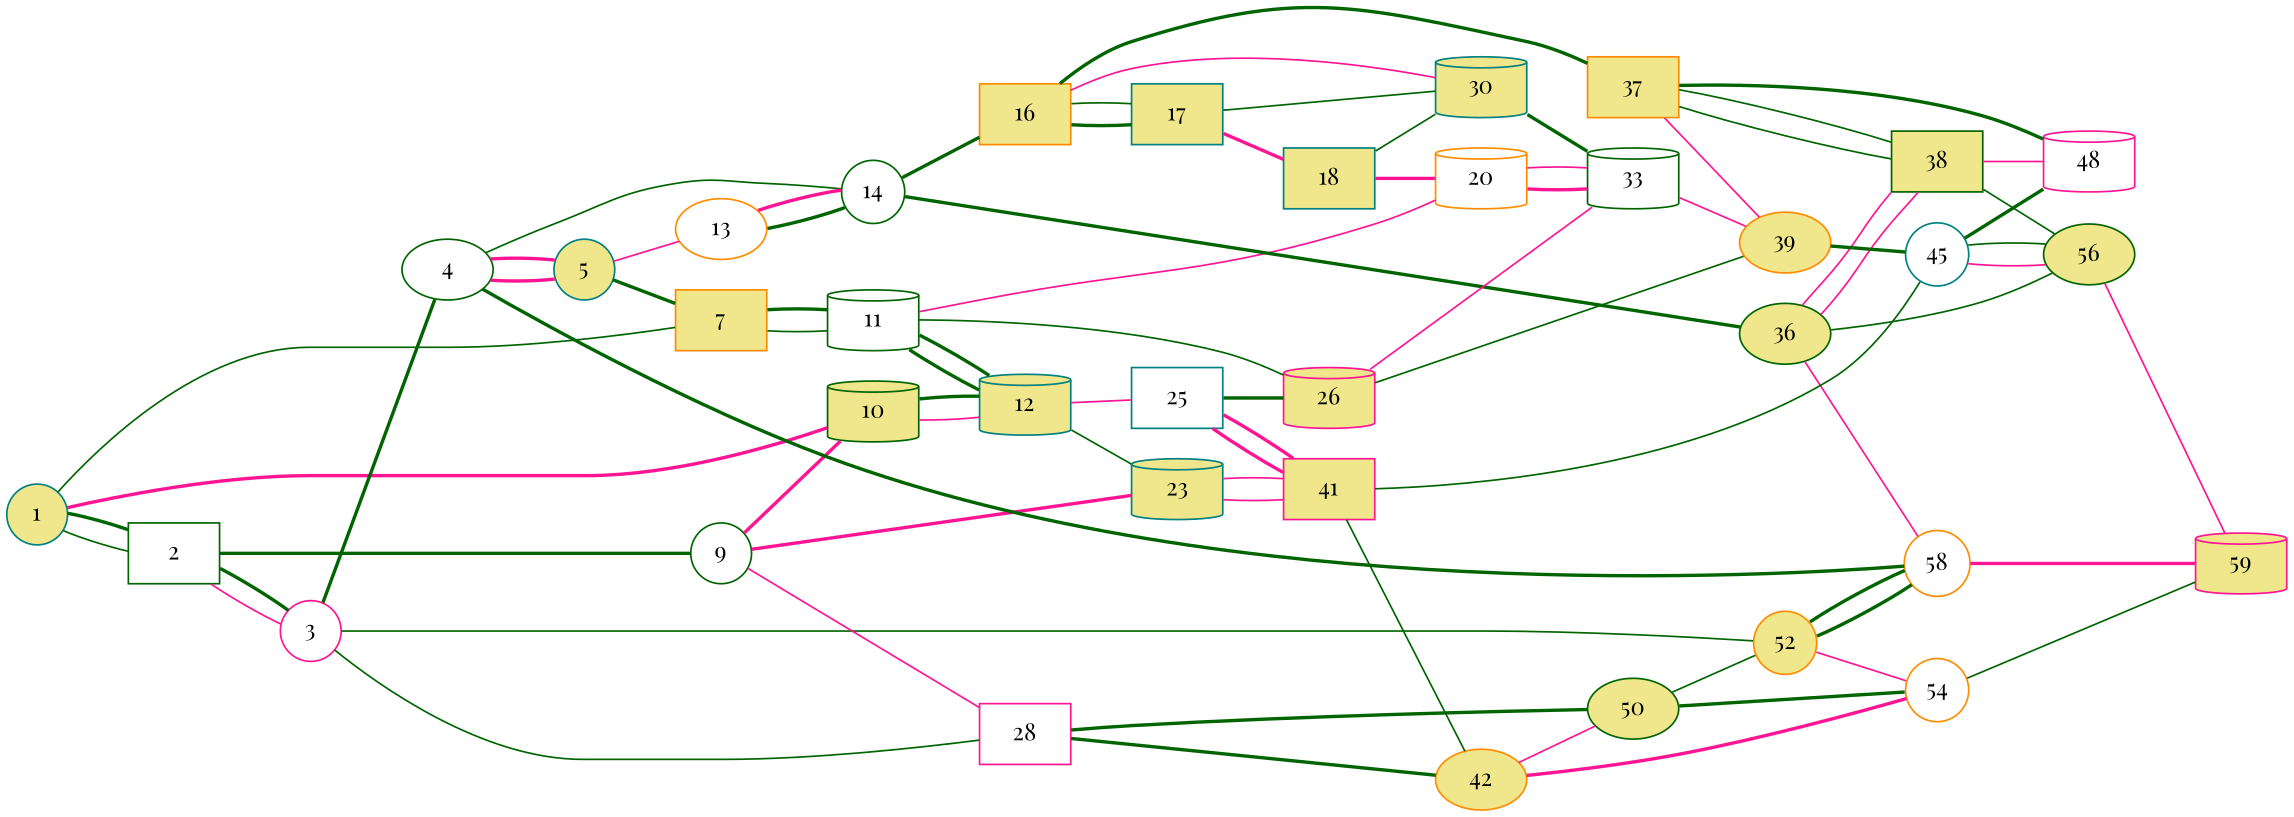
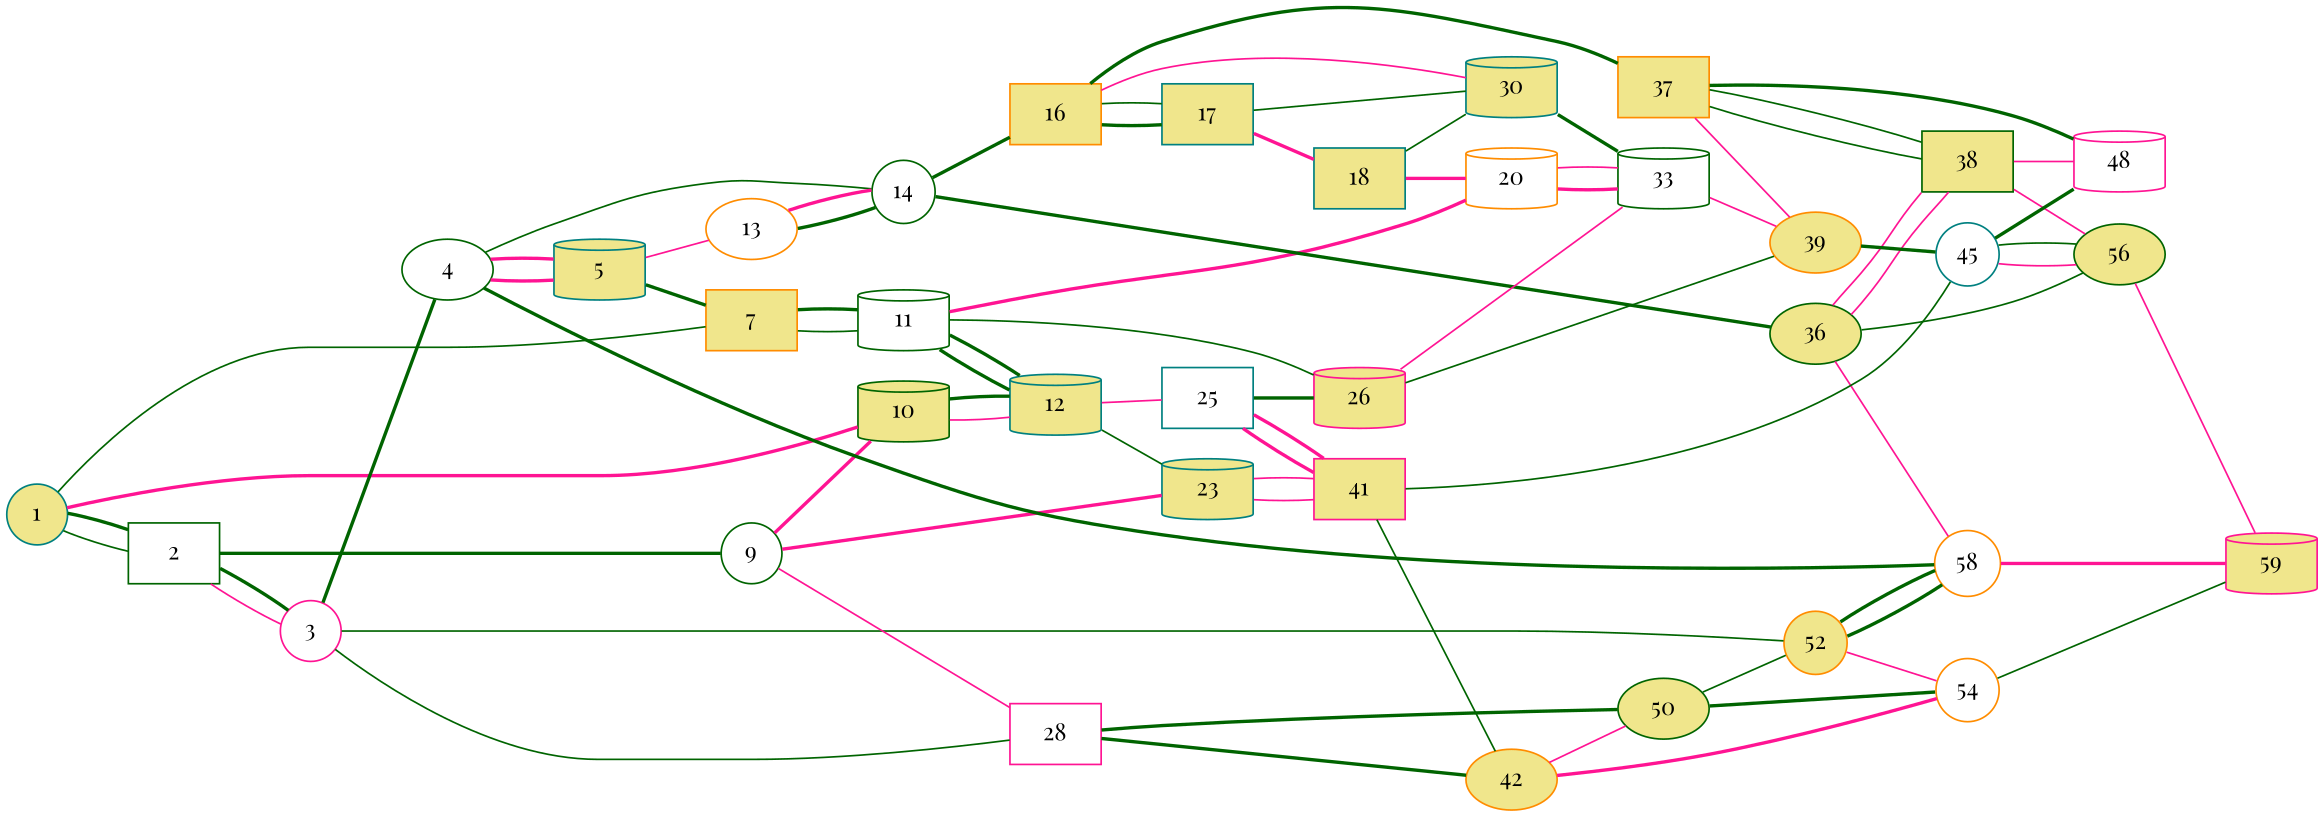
(2024, 215) -> (2055, 215)
(1180, 269) -> (1211, 269)
(584, 270) -> (600, 270)
